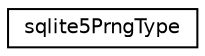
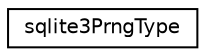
(103, 28) -> (103, 28)
